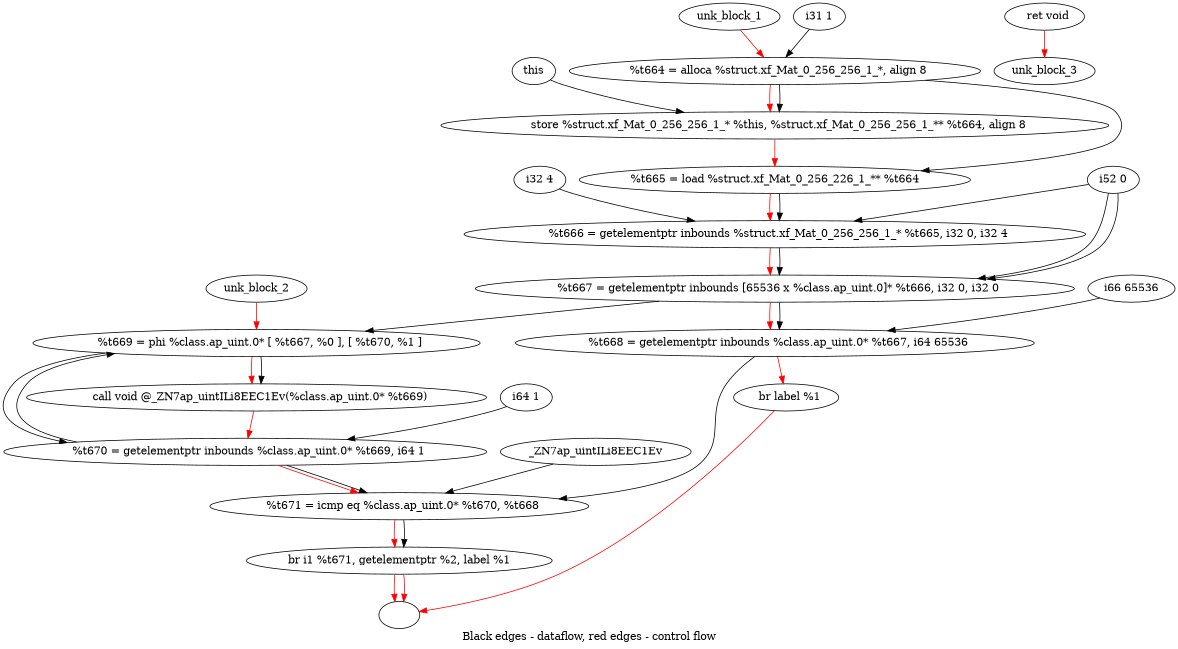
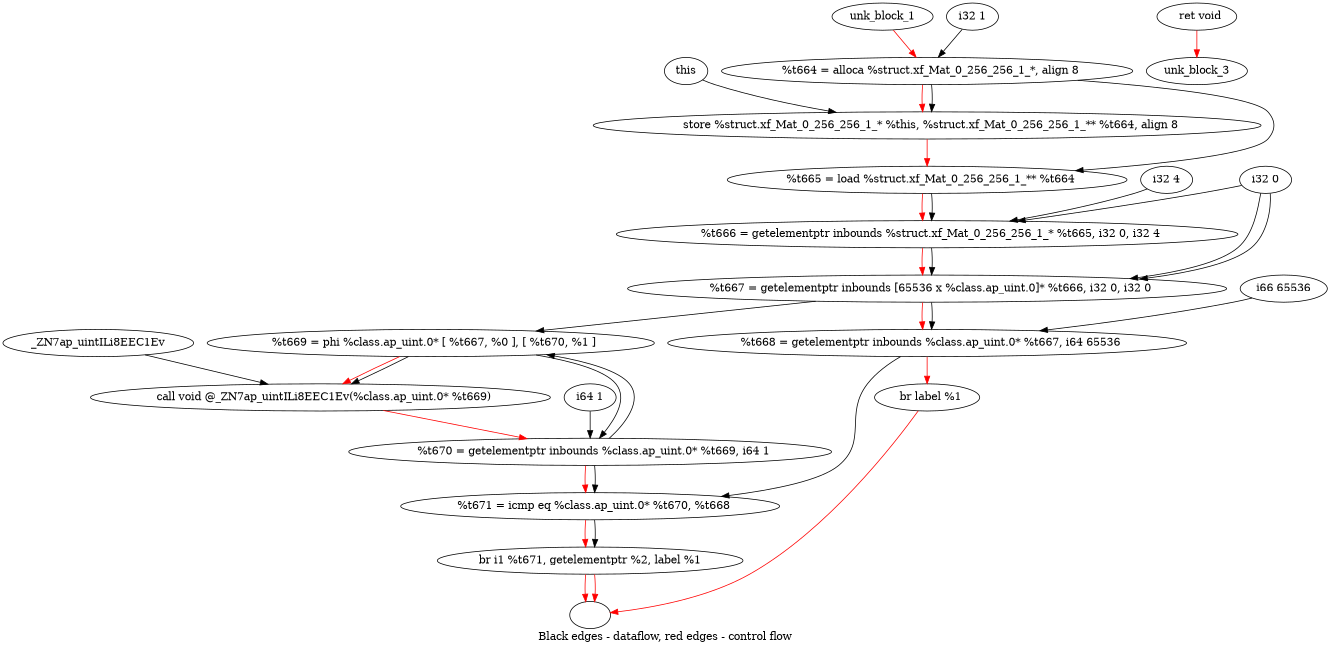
(819, 17) -> (972, 17)
(775, 180) -> (927, 180)
(1113, 180) -> (1266, 180)
(257, 289) -> none
(503, 478) -> (203, 369)
